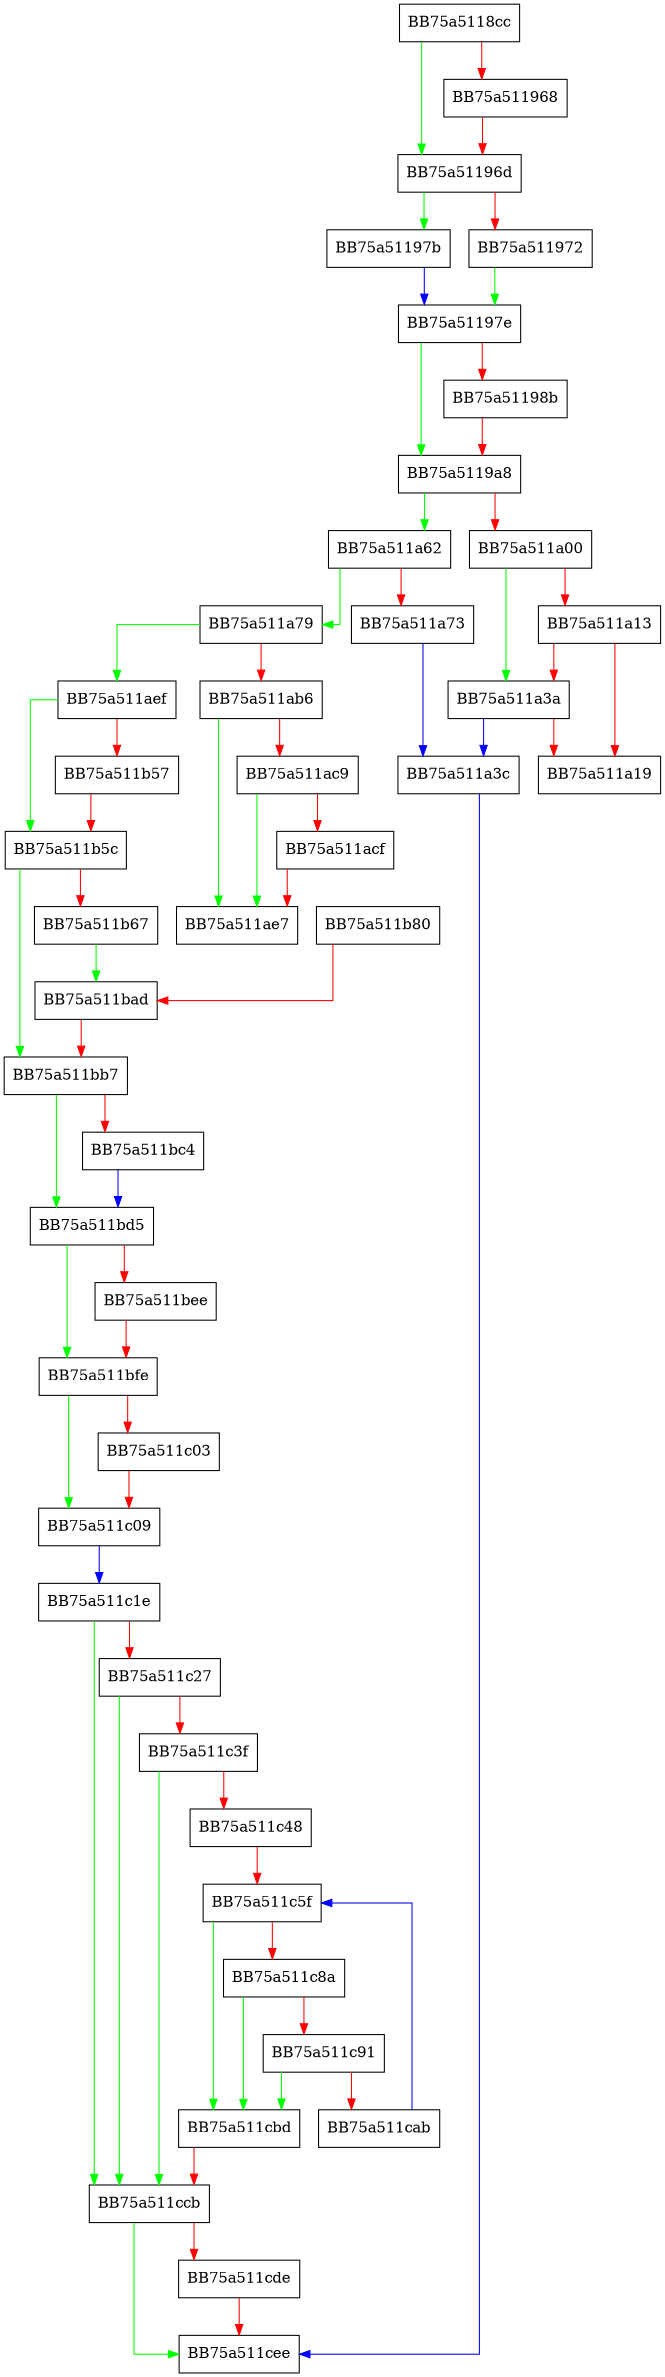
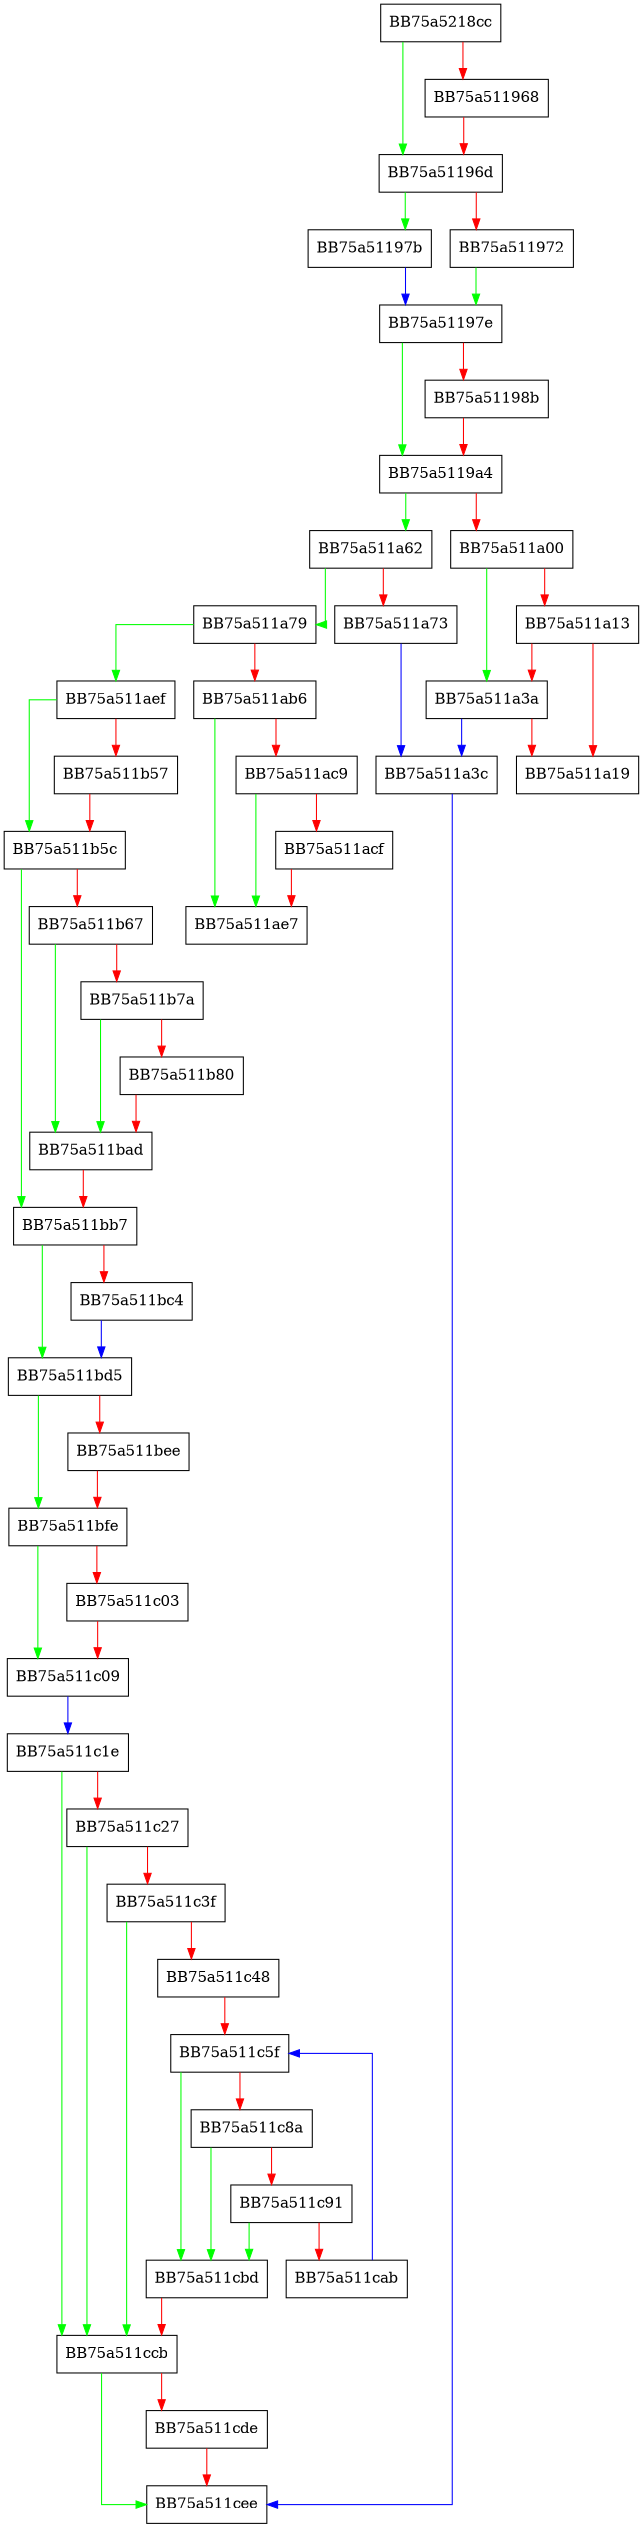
(460, 23) -> (441, 23)
(460, 474) -> (441, 474)
none -> (142, 1001)
